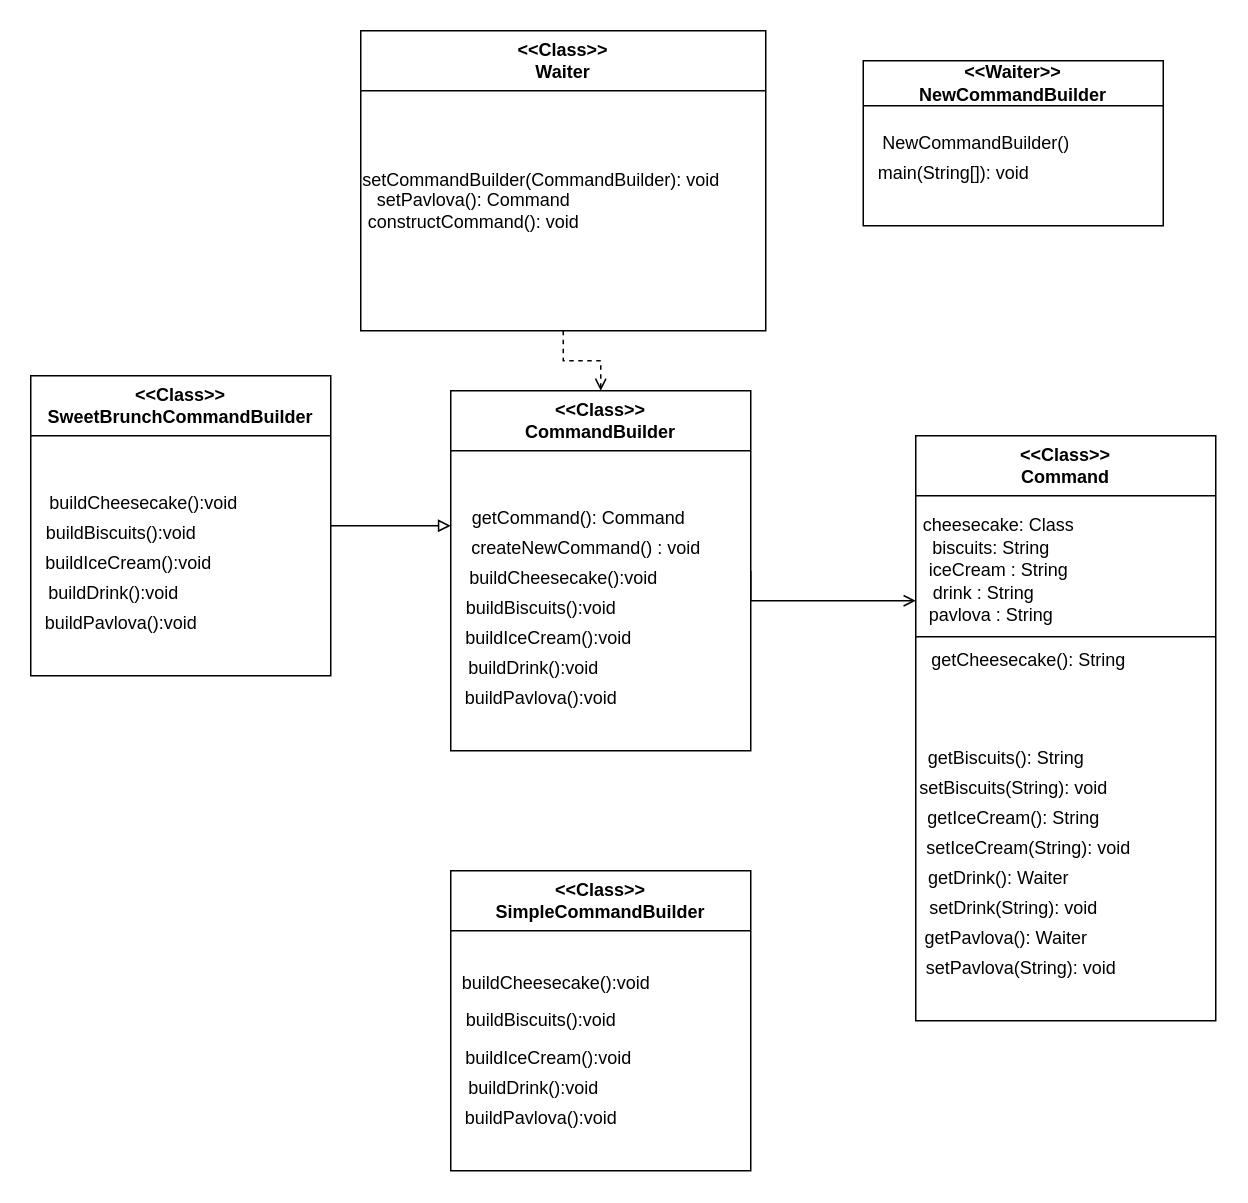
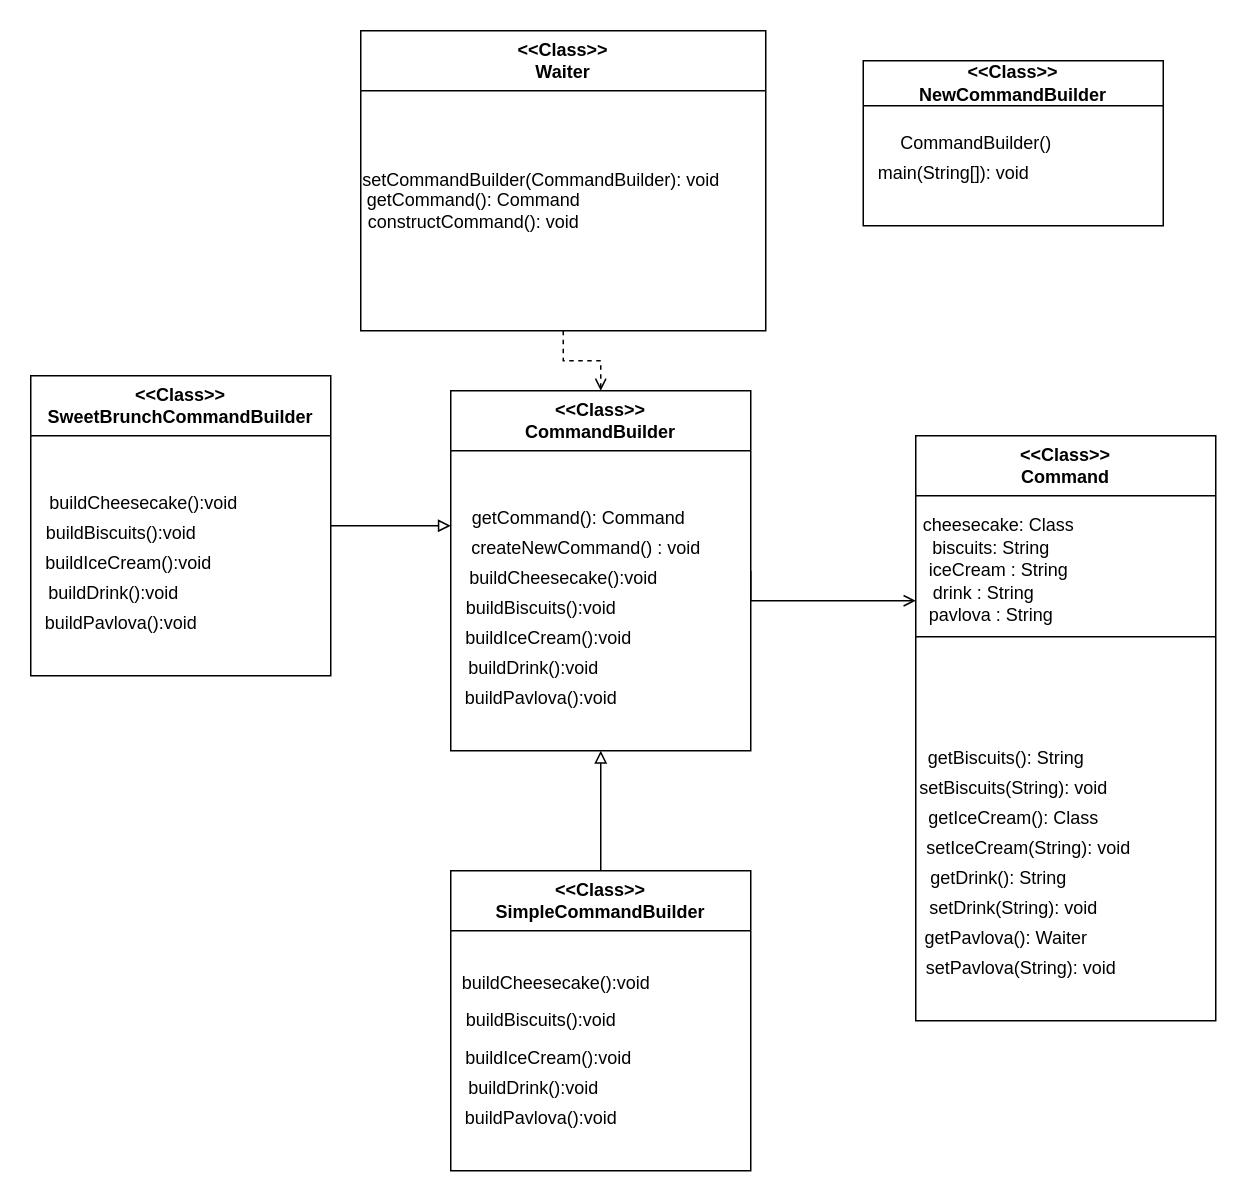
(1013, 83) -> (1013, 83)
(977, 143) -> (977, 143)
(474, 211) -> (474, 211)
(1028, 661) -> none
none -> (601, 817)
(1014, 818) -> (1014, 818)
(999, 878) -> (999, 878)
